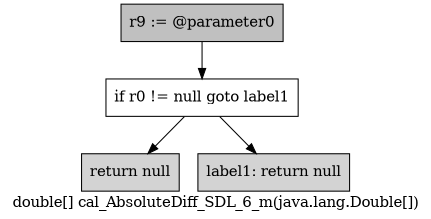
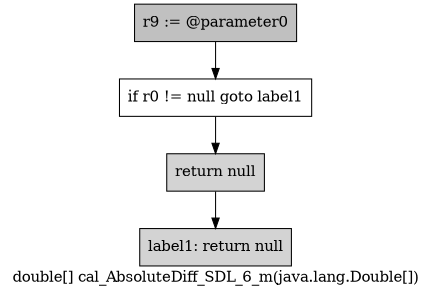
(234, 131) -> (216, 205)
